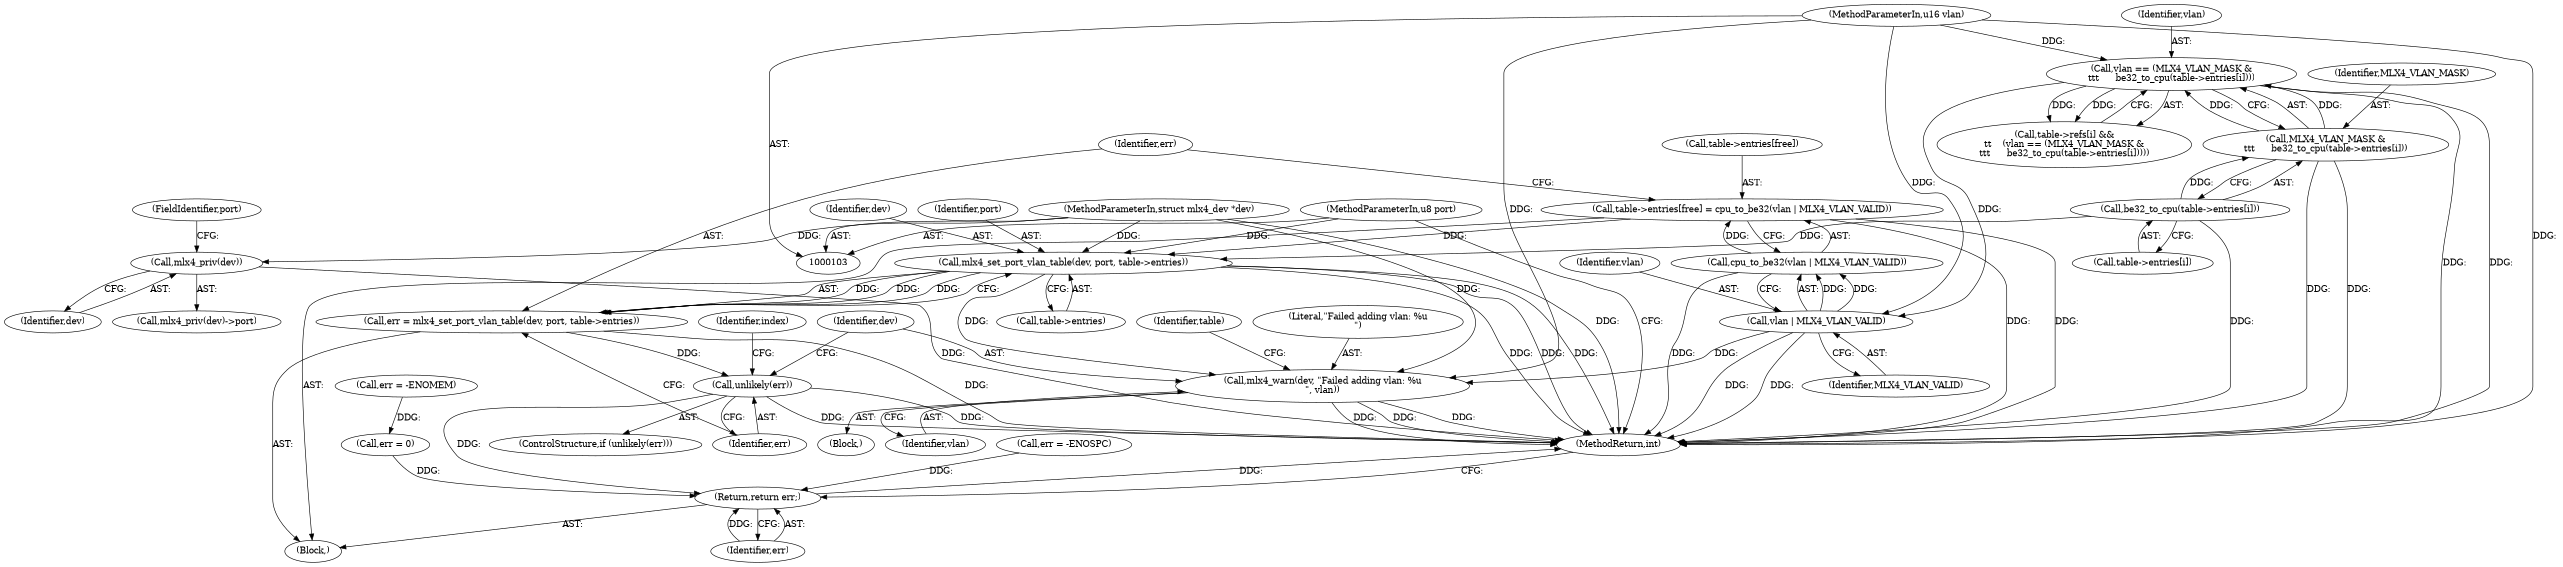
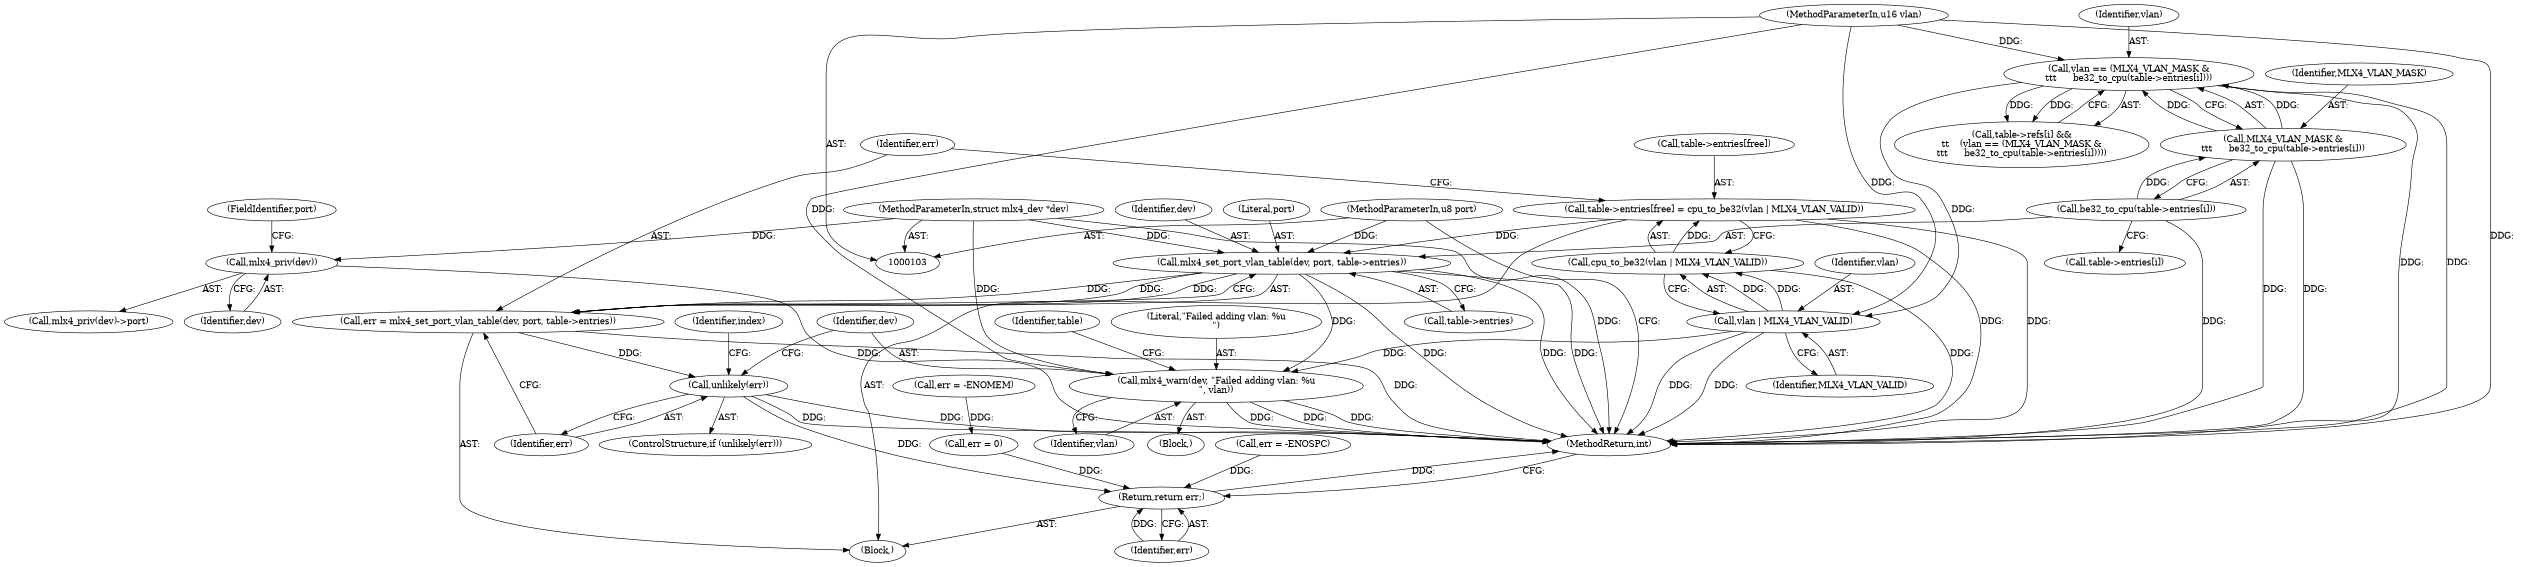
(968, 210) -> (1267, 210)
(1813, 237) -> (1737, 237)
(2139, 237) -> none
